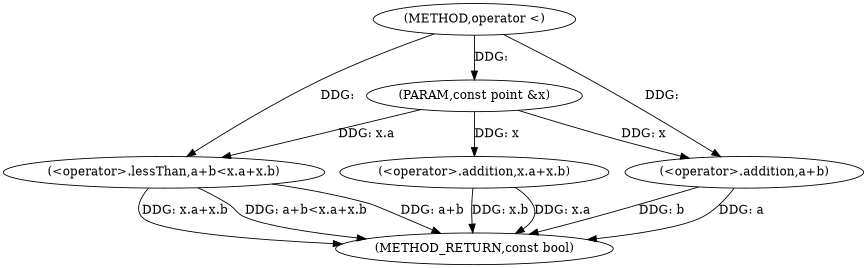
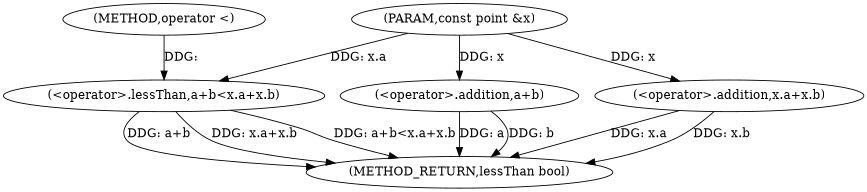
(474, 53) -> none
(610, 91) -> none
(474, 249) -> (459, 172)
